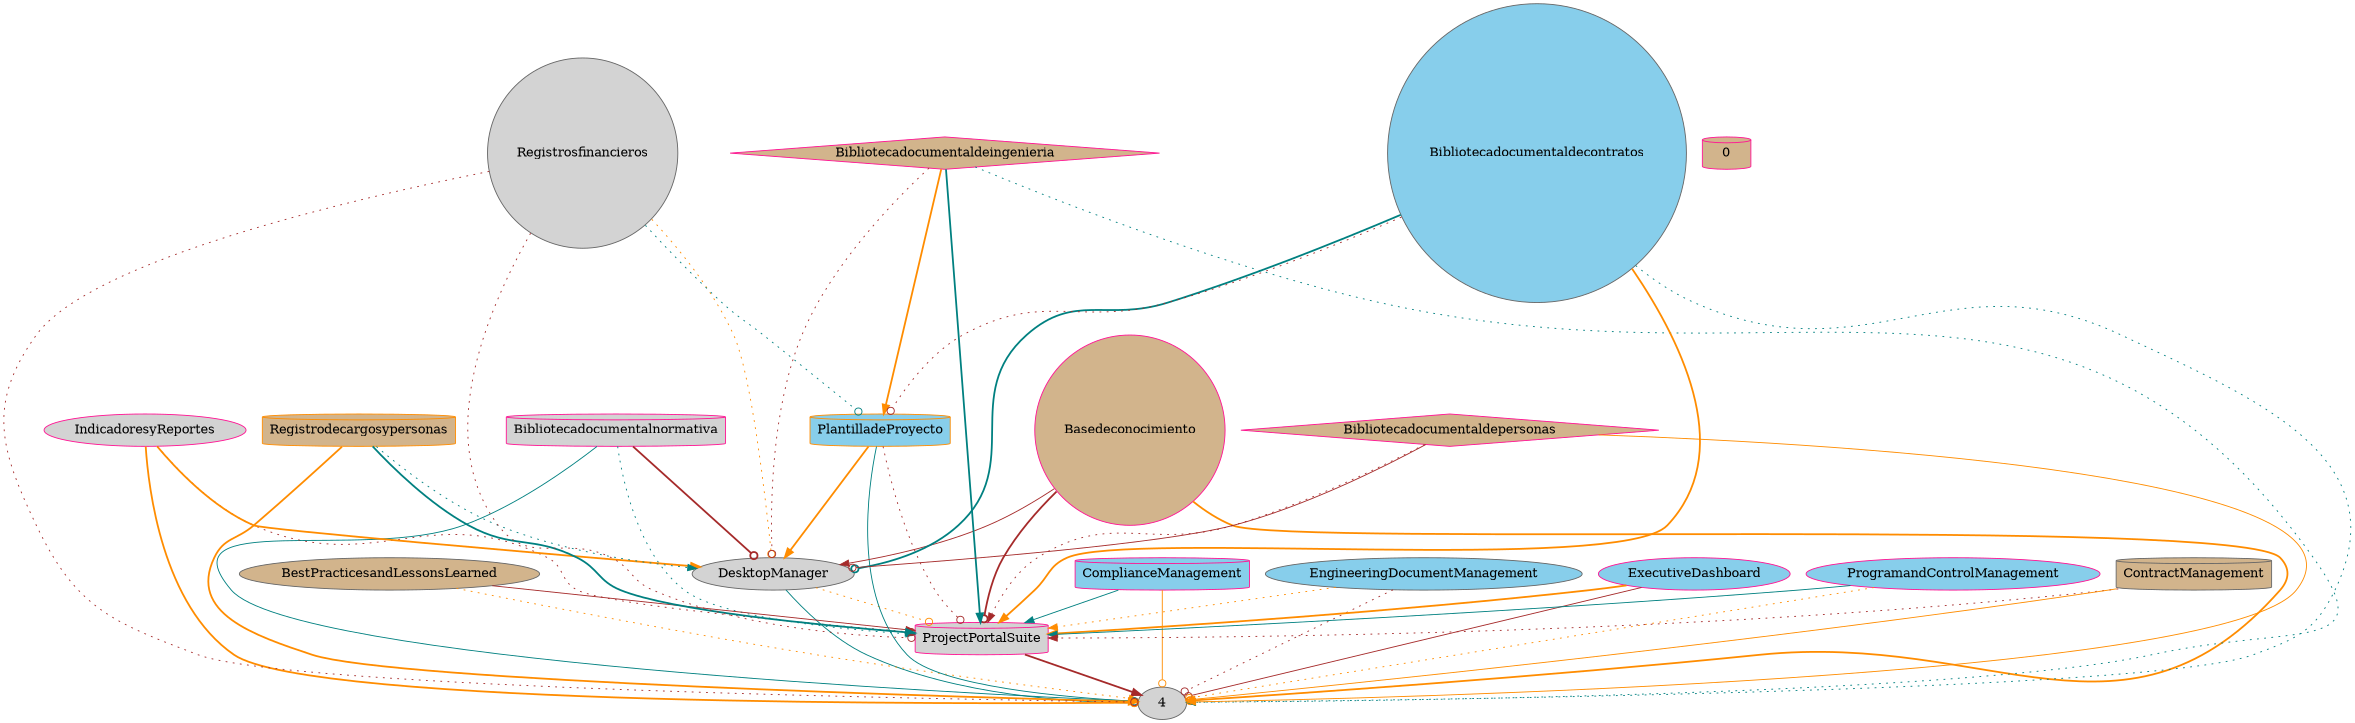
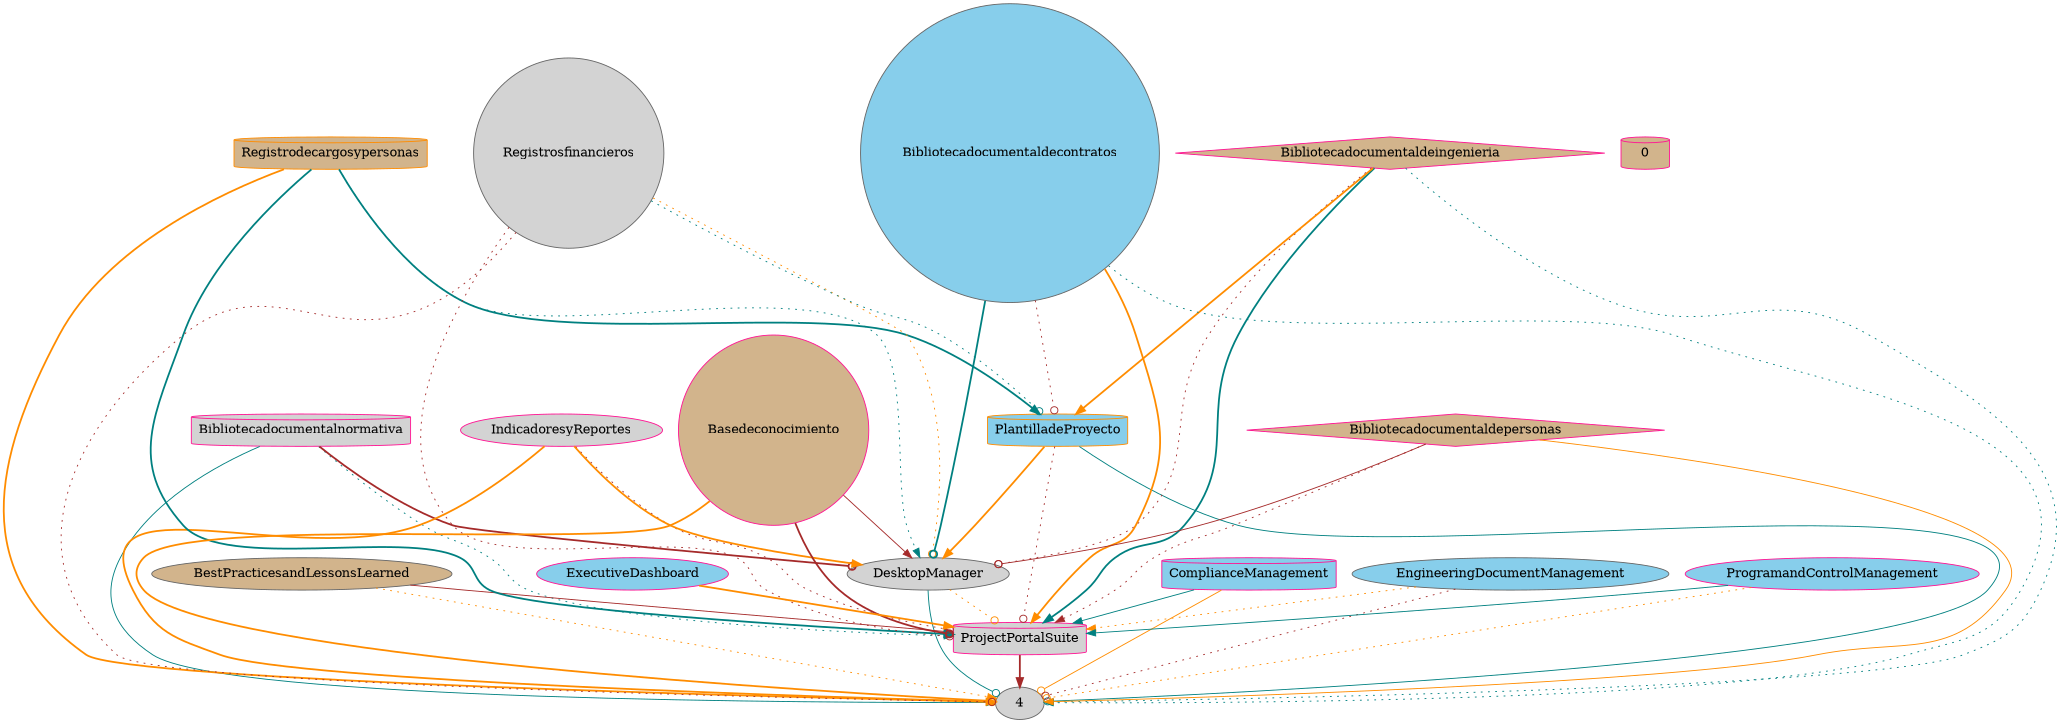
none -> (665, 324)
(2194, 574) -> none
(1417, 641) -> none
